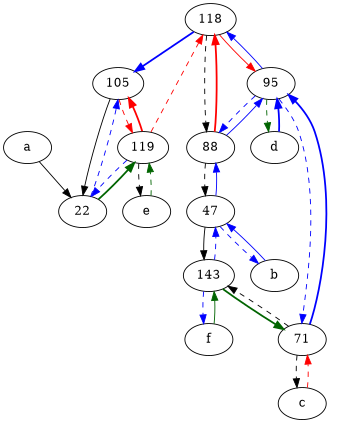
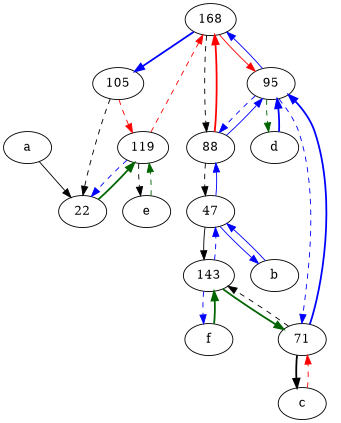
(211, 20) -> (211, 20)
(138, 119) -> none
(96, 142) -> (96, 142)
(105, 153) -> none
(235, 242) -> (235, 242)
(215, 312) -> (215, 312)
(296, 367) -> (296, 367)
